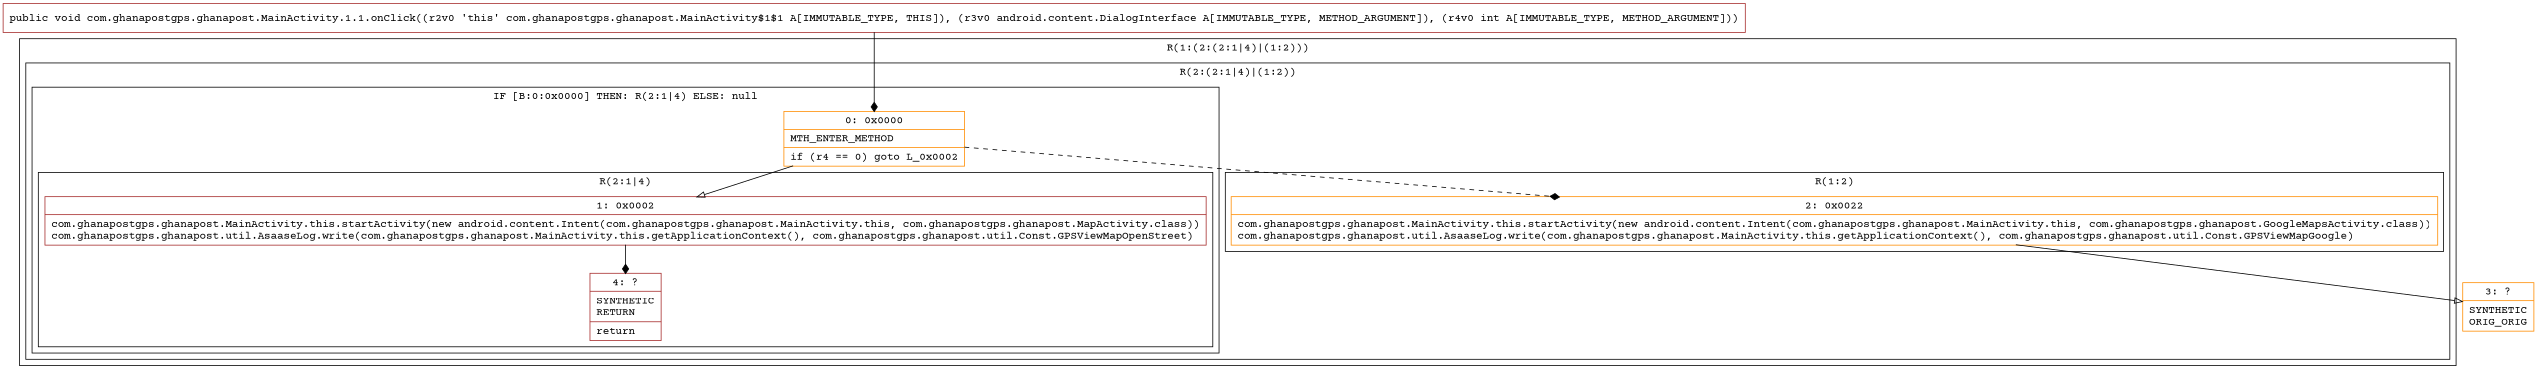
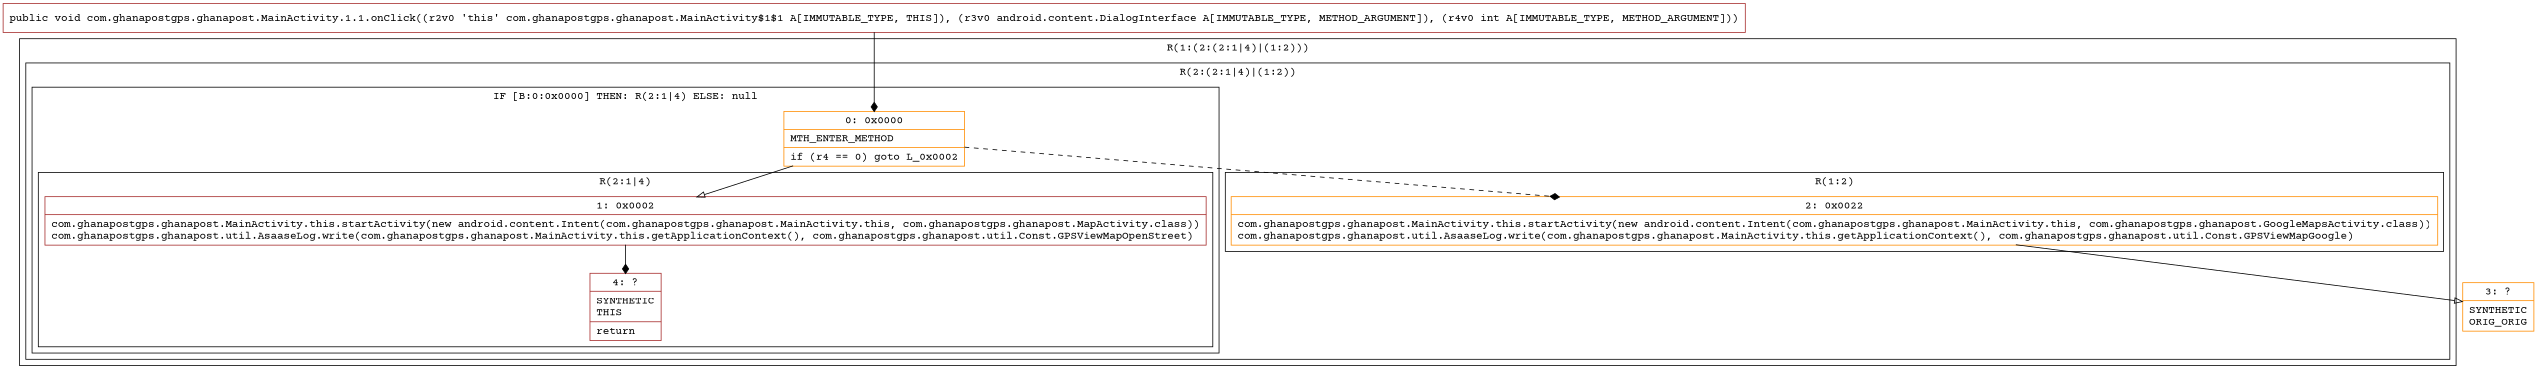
(616, 312) -> (610, 312)
